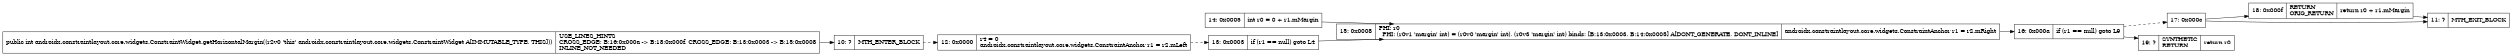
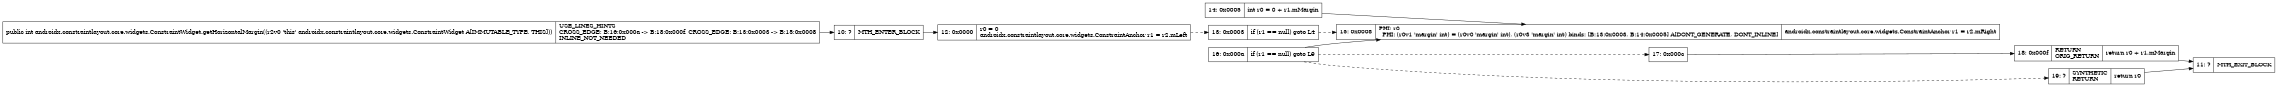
(2314, 23) -> (2167, 71)
(2005, 32) -> (1341, 43)
(2129, 37) -> (1674, 81)
(989, 39) -> (989, 29)
(1349, 40) -> (1325, 32)
(928, 42) -> (928, 32)
